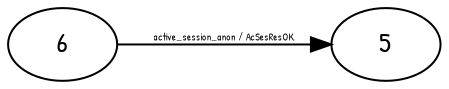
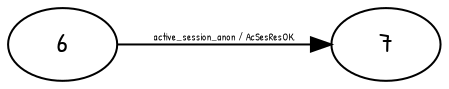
(386, 44) -> (386, 44)
